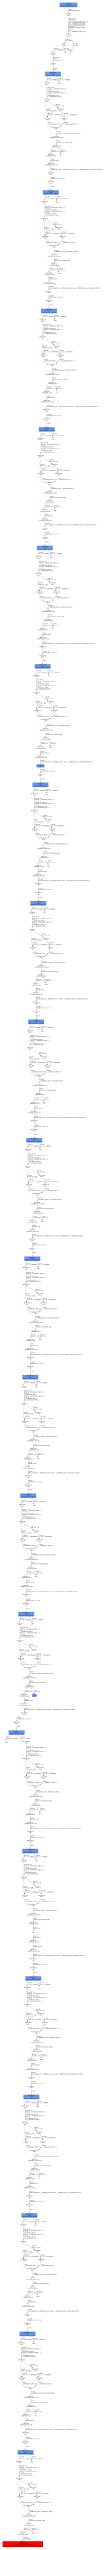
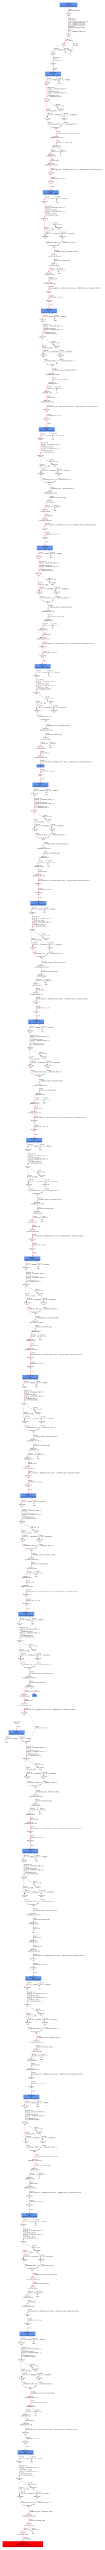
(53, 716) -> none
(17, 1717) -> (34, 1727)
